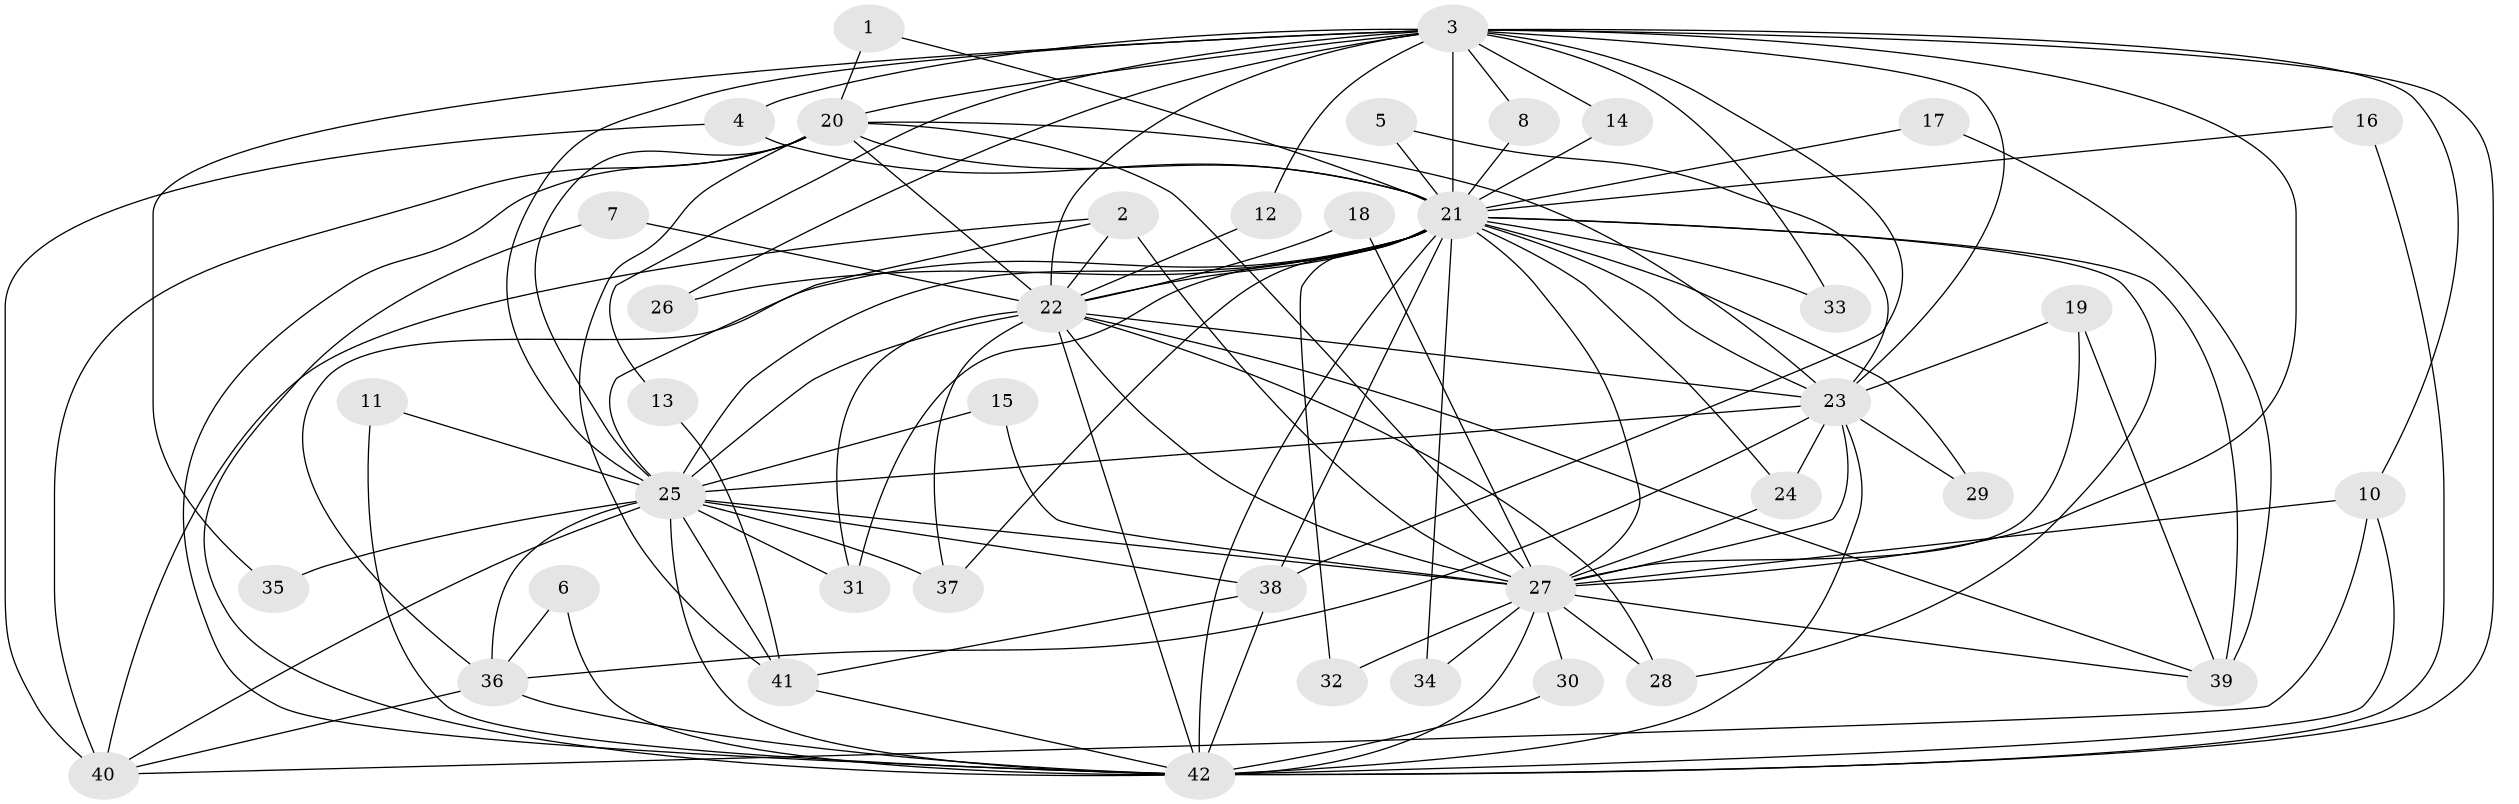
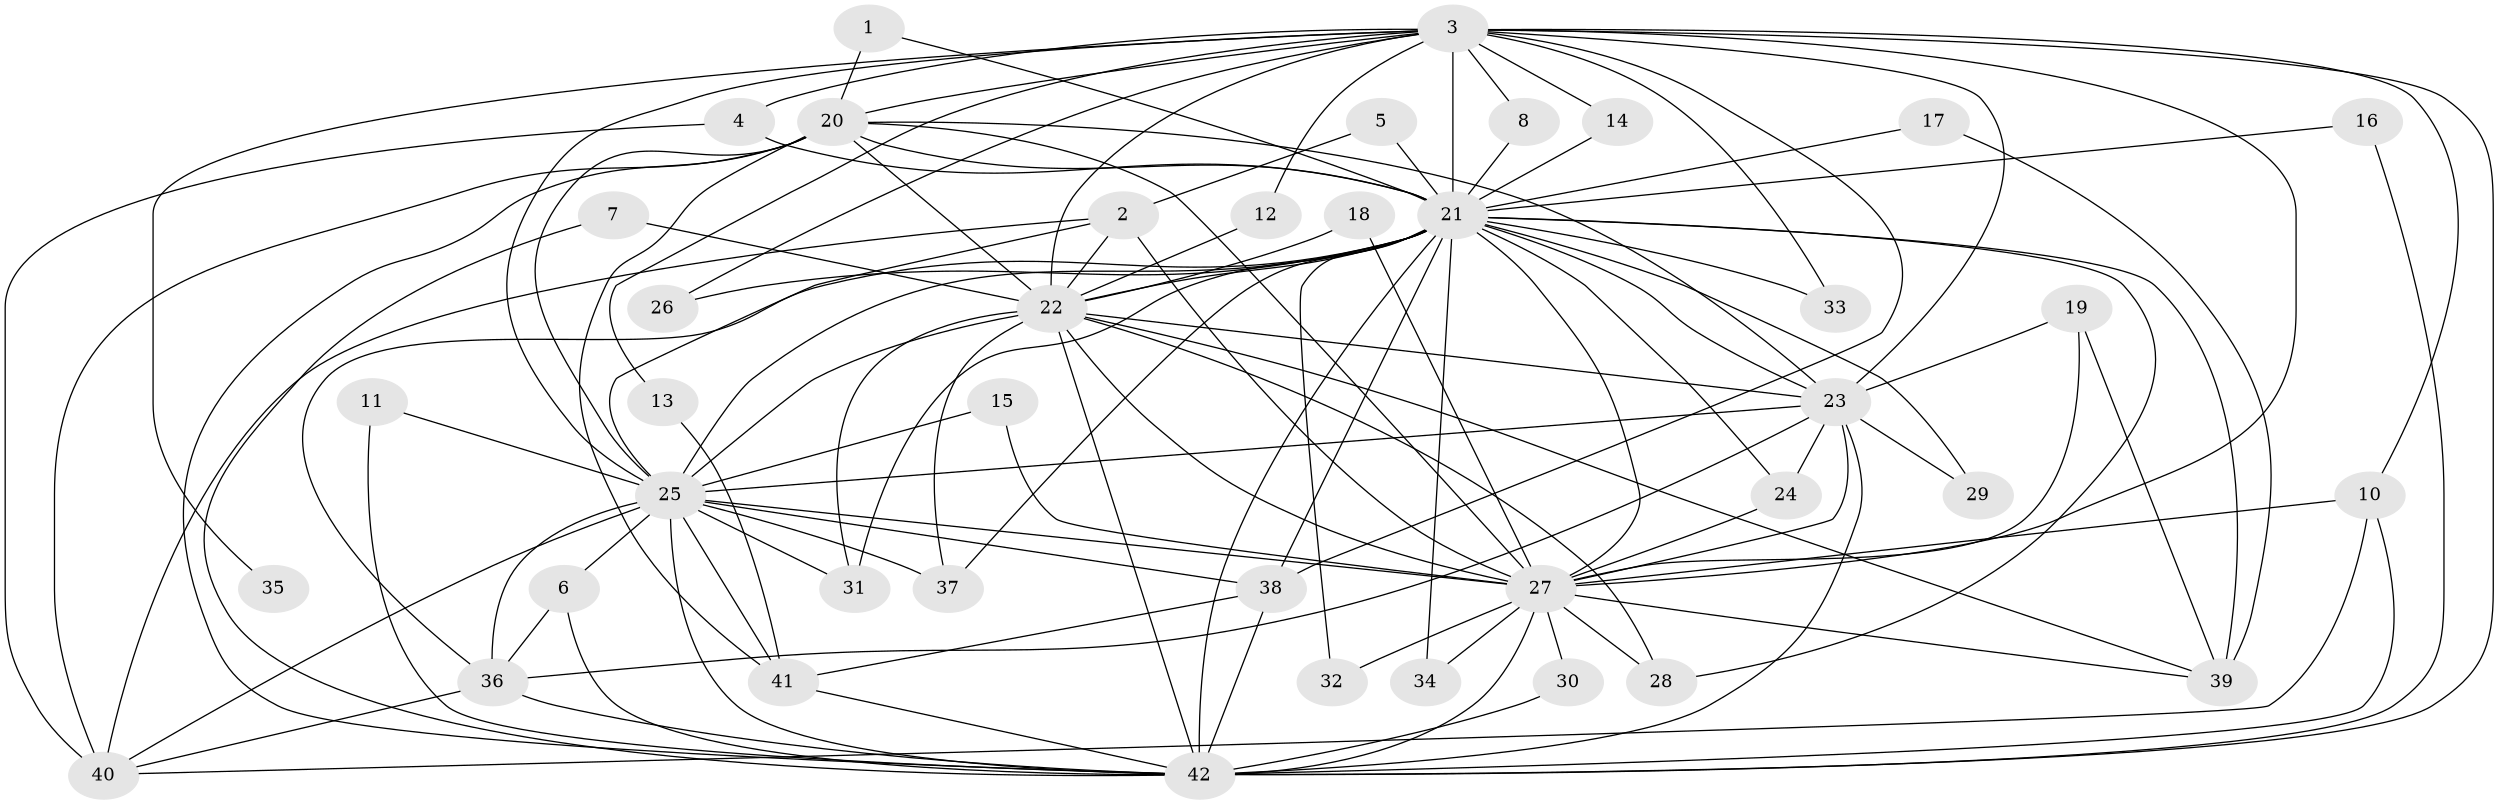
(1701, 181) -> (1237, 174)
(468, 531) -> (617, 542)
